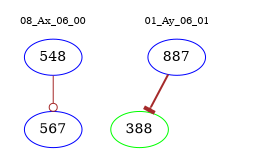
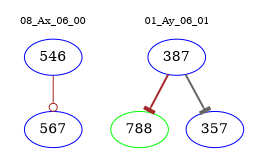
(53, 57) -> (53, 57)
(177, 57) -> (177, 57)
(140, 130) -> (140, 130)
none -> (215, 130)
